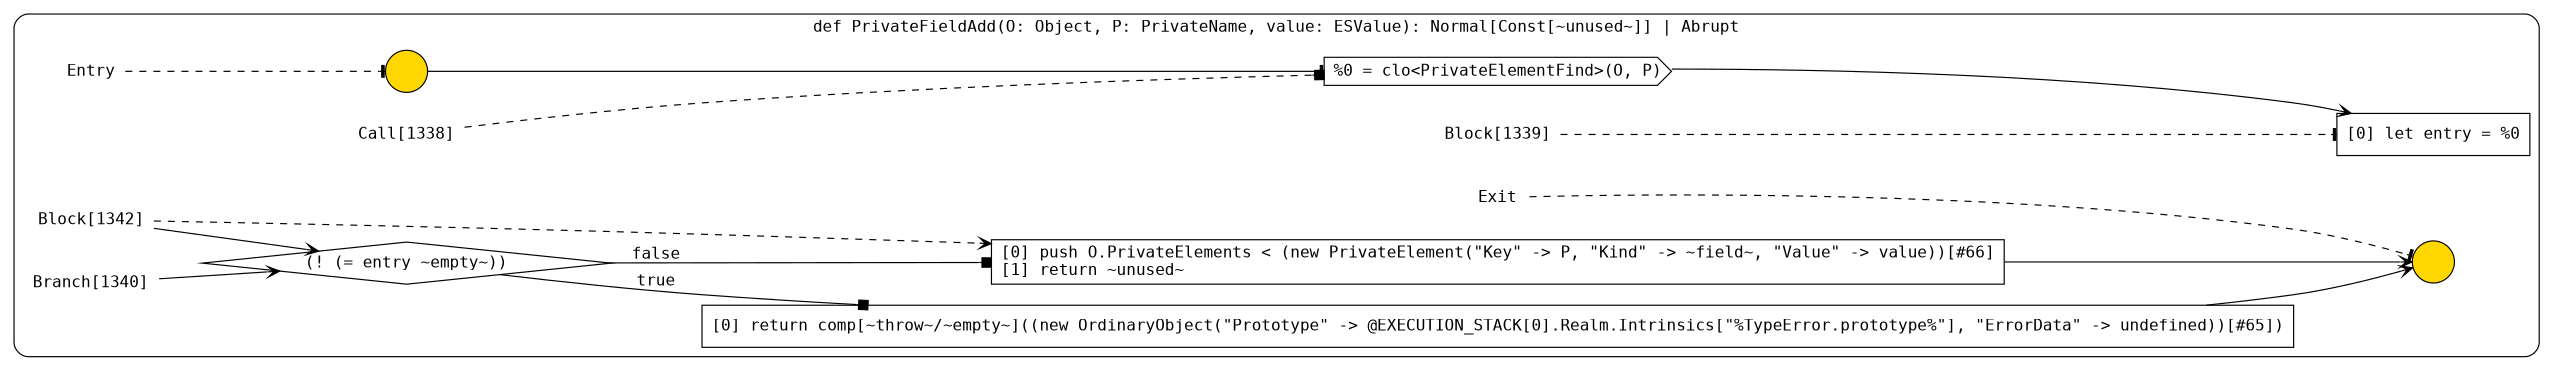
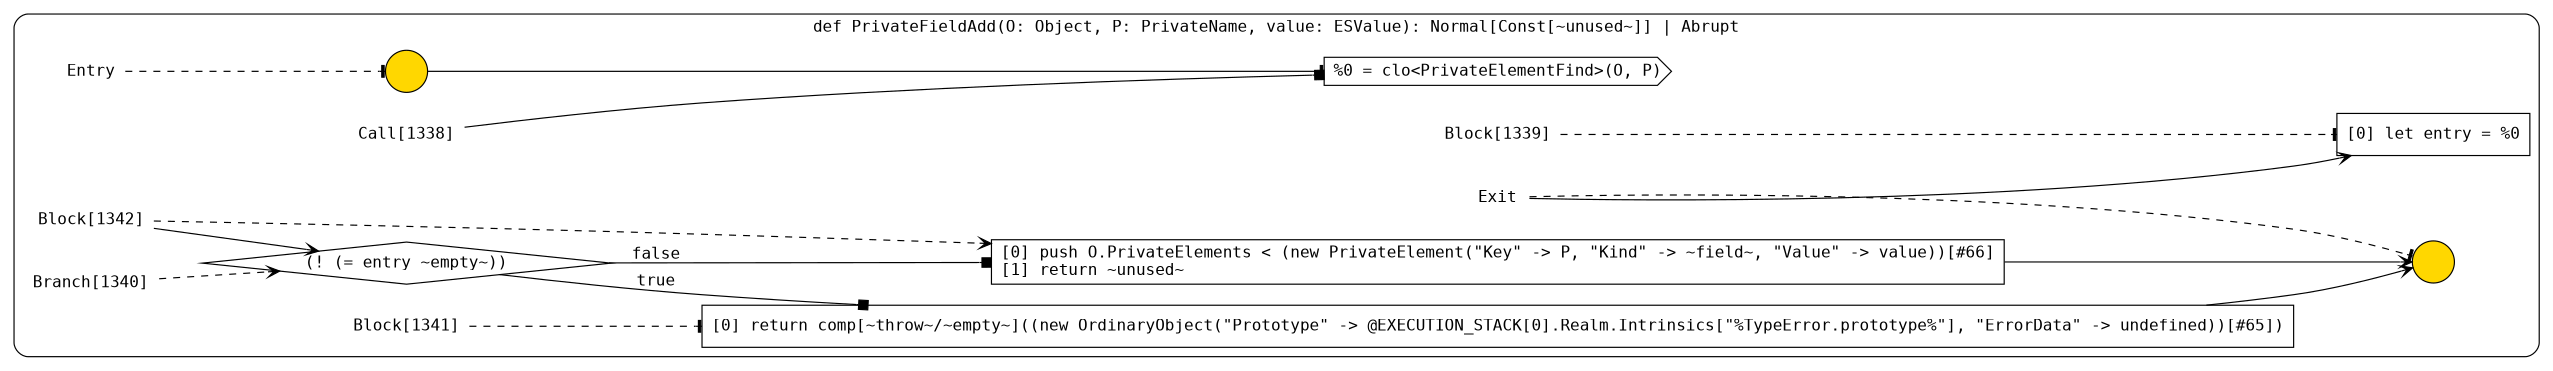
(2007, 78) -> (1976, 193)
(888, 91) -> (888, 91)
(213, 275) -> (213, 275)
none -> (407, 326)
